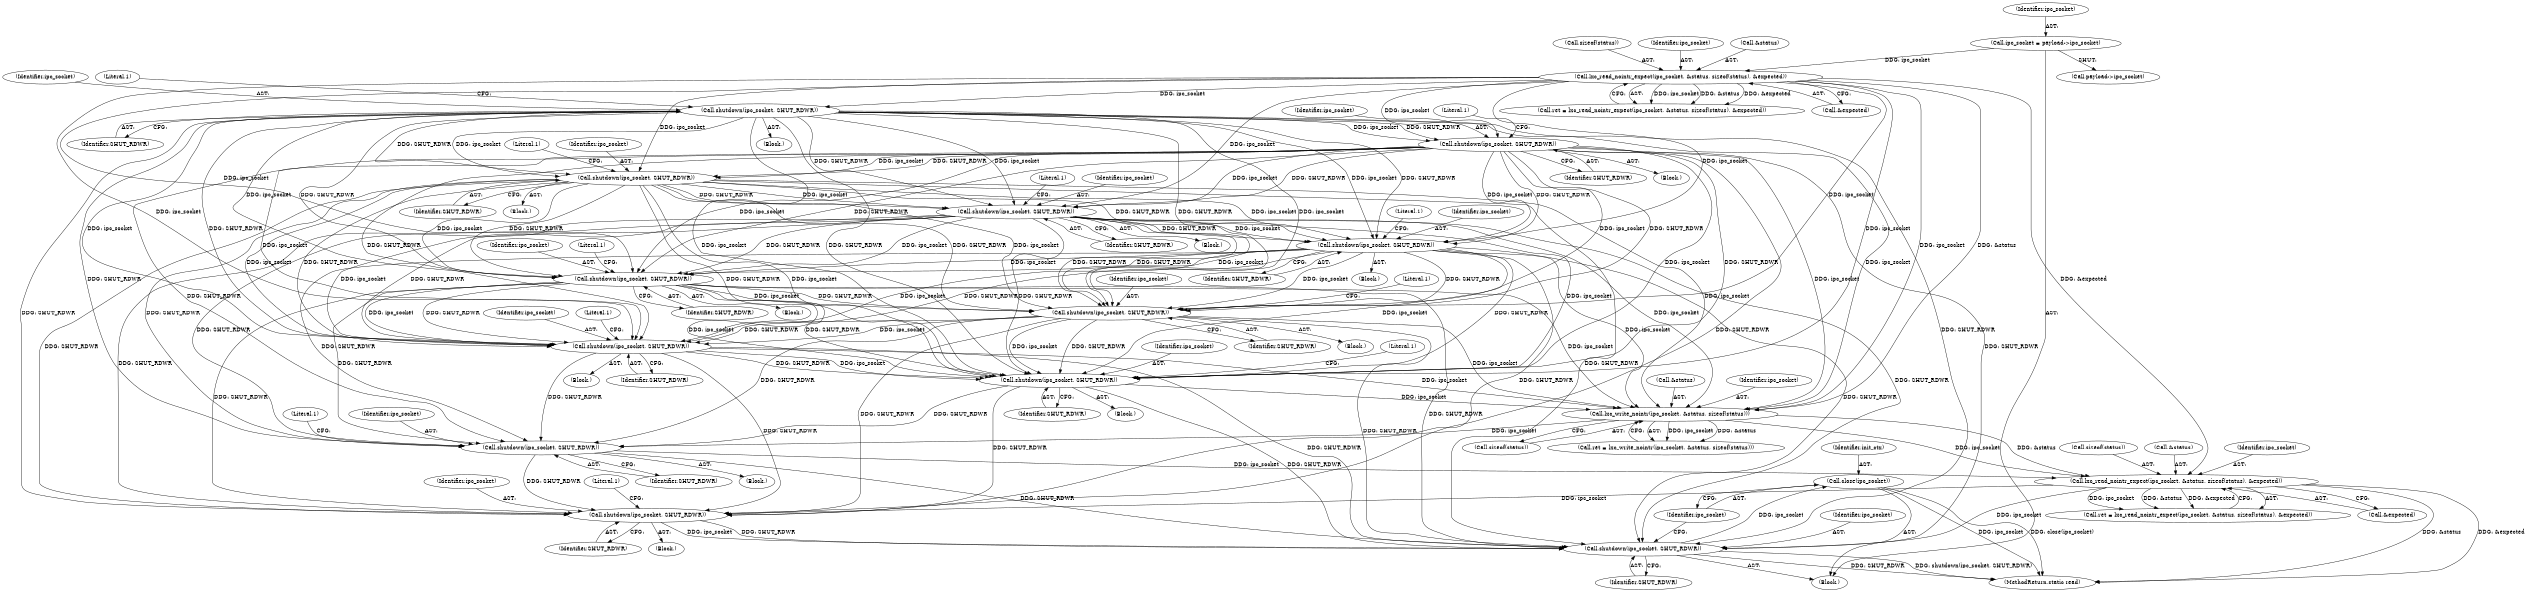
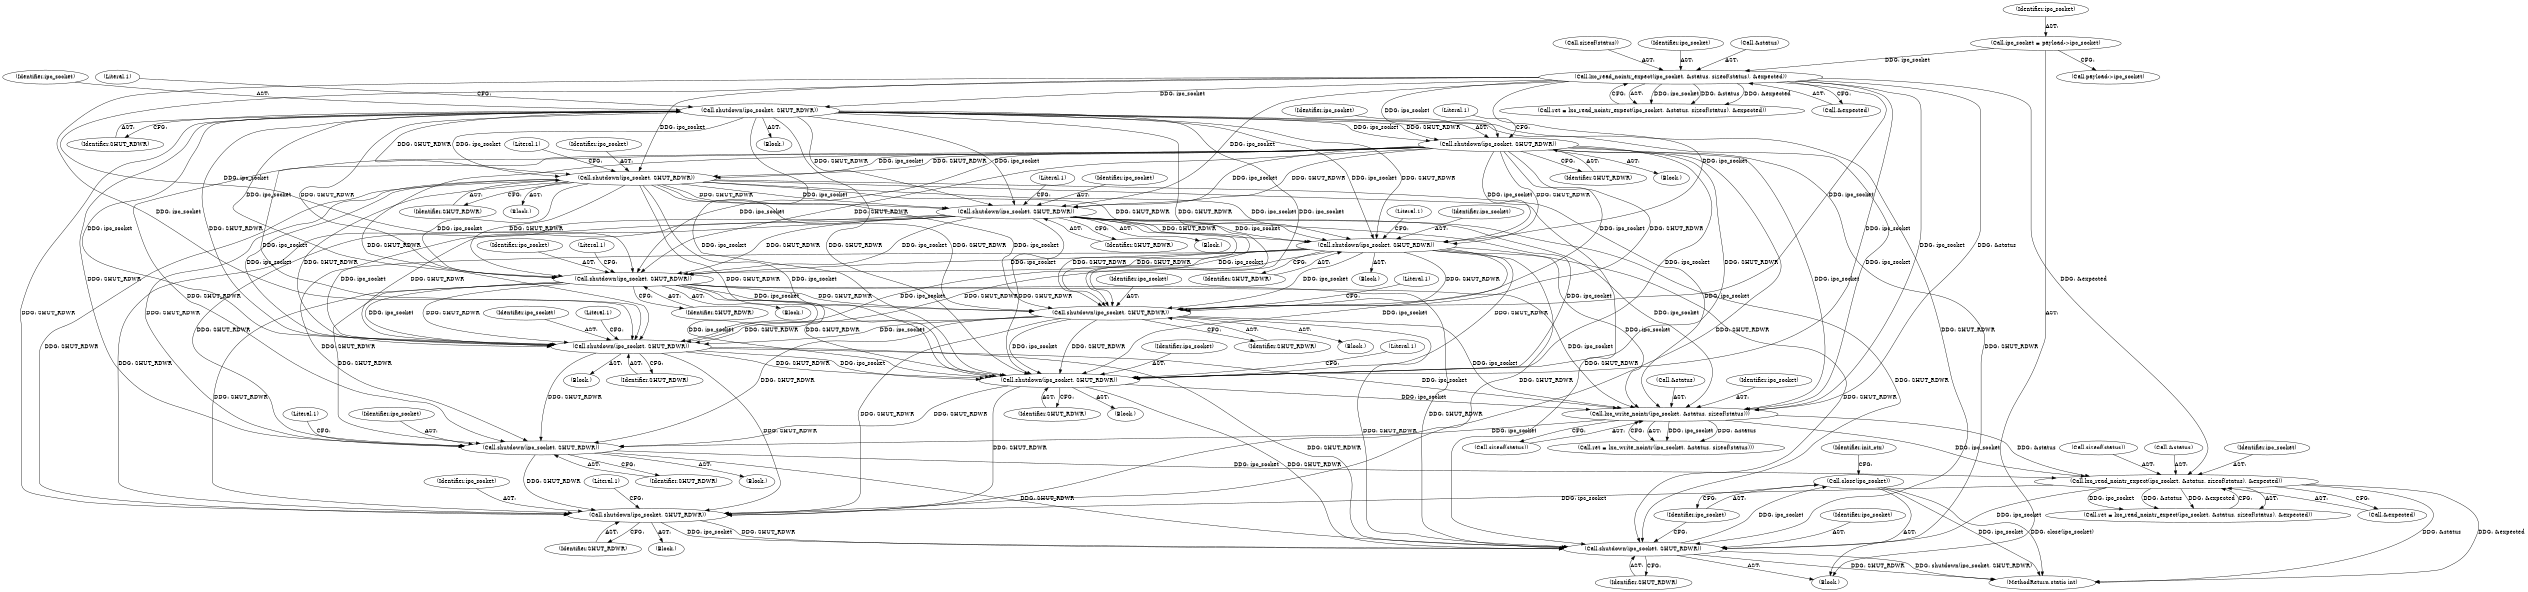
(2089, 60) -> (2089, 60)
(1867, 465) -> (1867, 465)
(2042, 583) -> (2042, 583)
